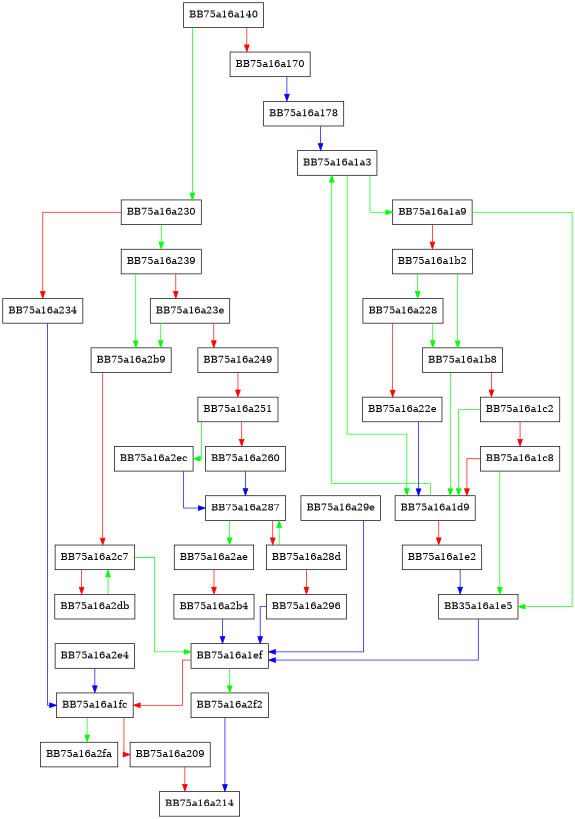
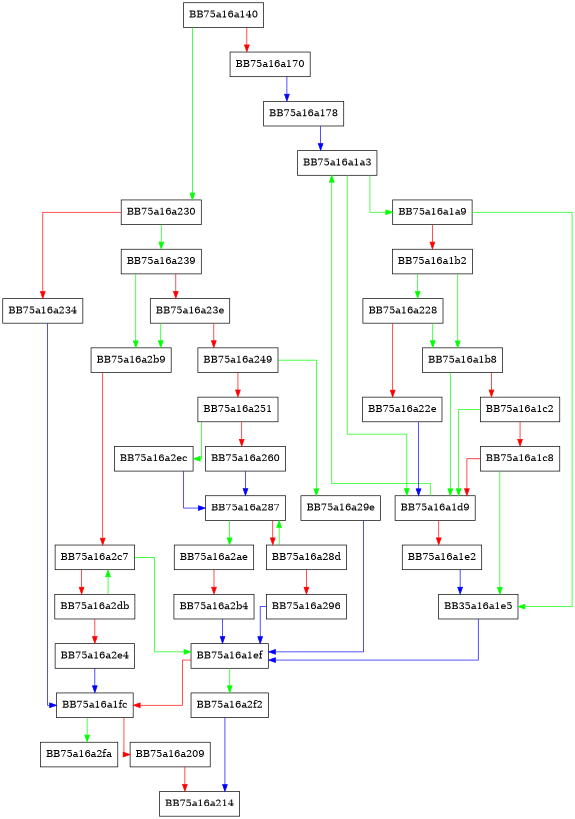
none -> (316, 405)
none -> (95, 628)
